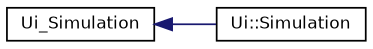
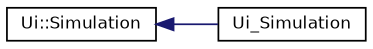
(194, 24) -> (196, 24)
